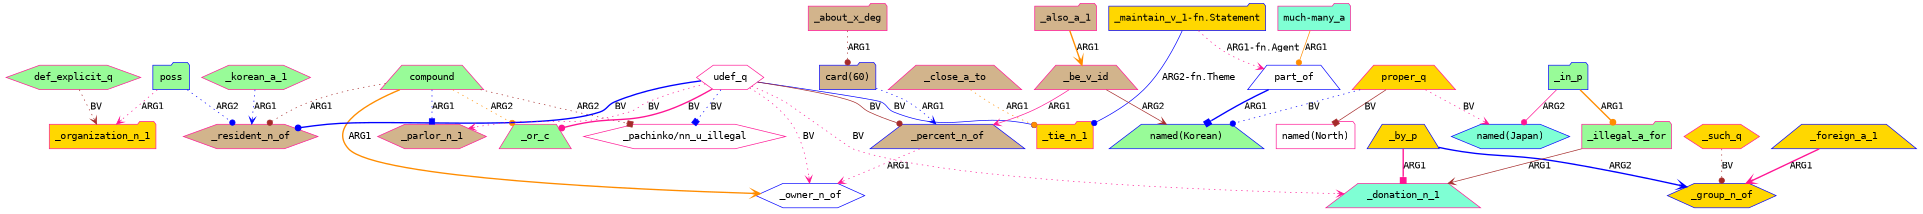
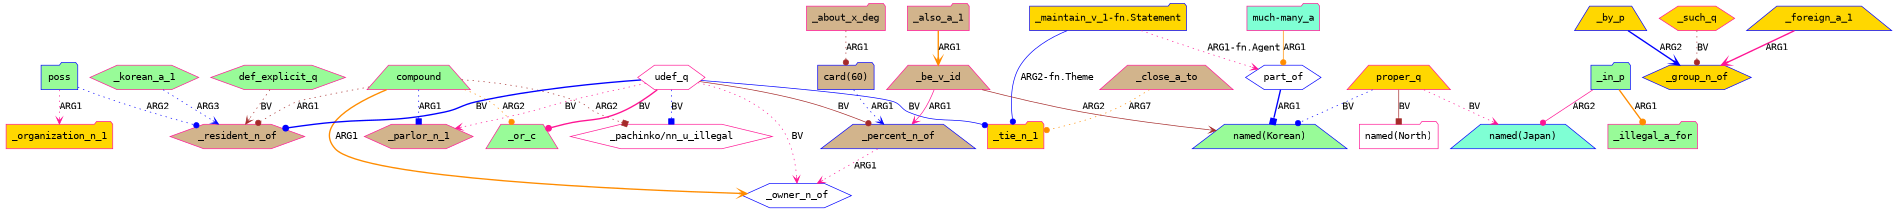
(1294, 77) -> (1283, 77)
(86, 104) -> (260, 104)
(266, 107) -> (208, 107)
(1017, 107) -> (1140, 107)
(1511, 137) -> (1523, 137)
(1403, 196) -> none
